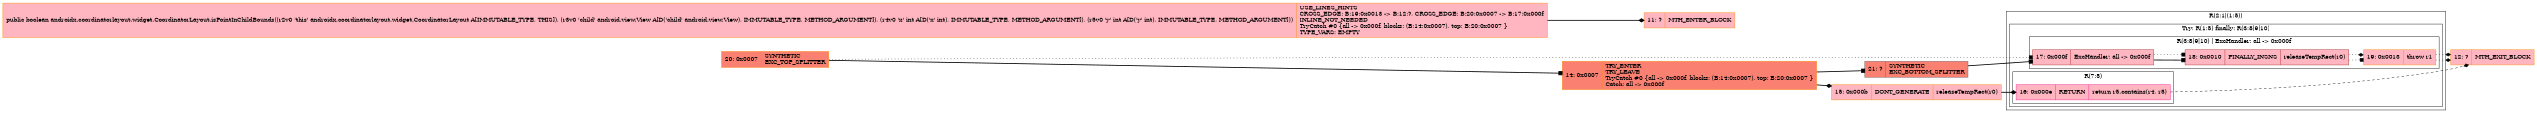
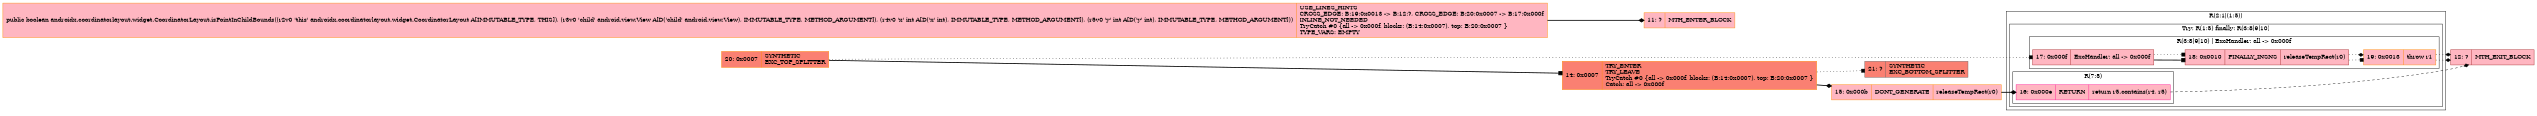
(2492, 57) -> (2492, 57)
(1998, 64) -> none
(1839, 71) -> (1839, 71)
